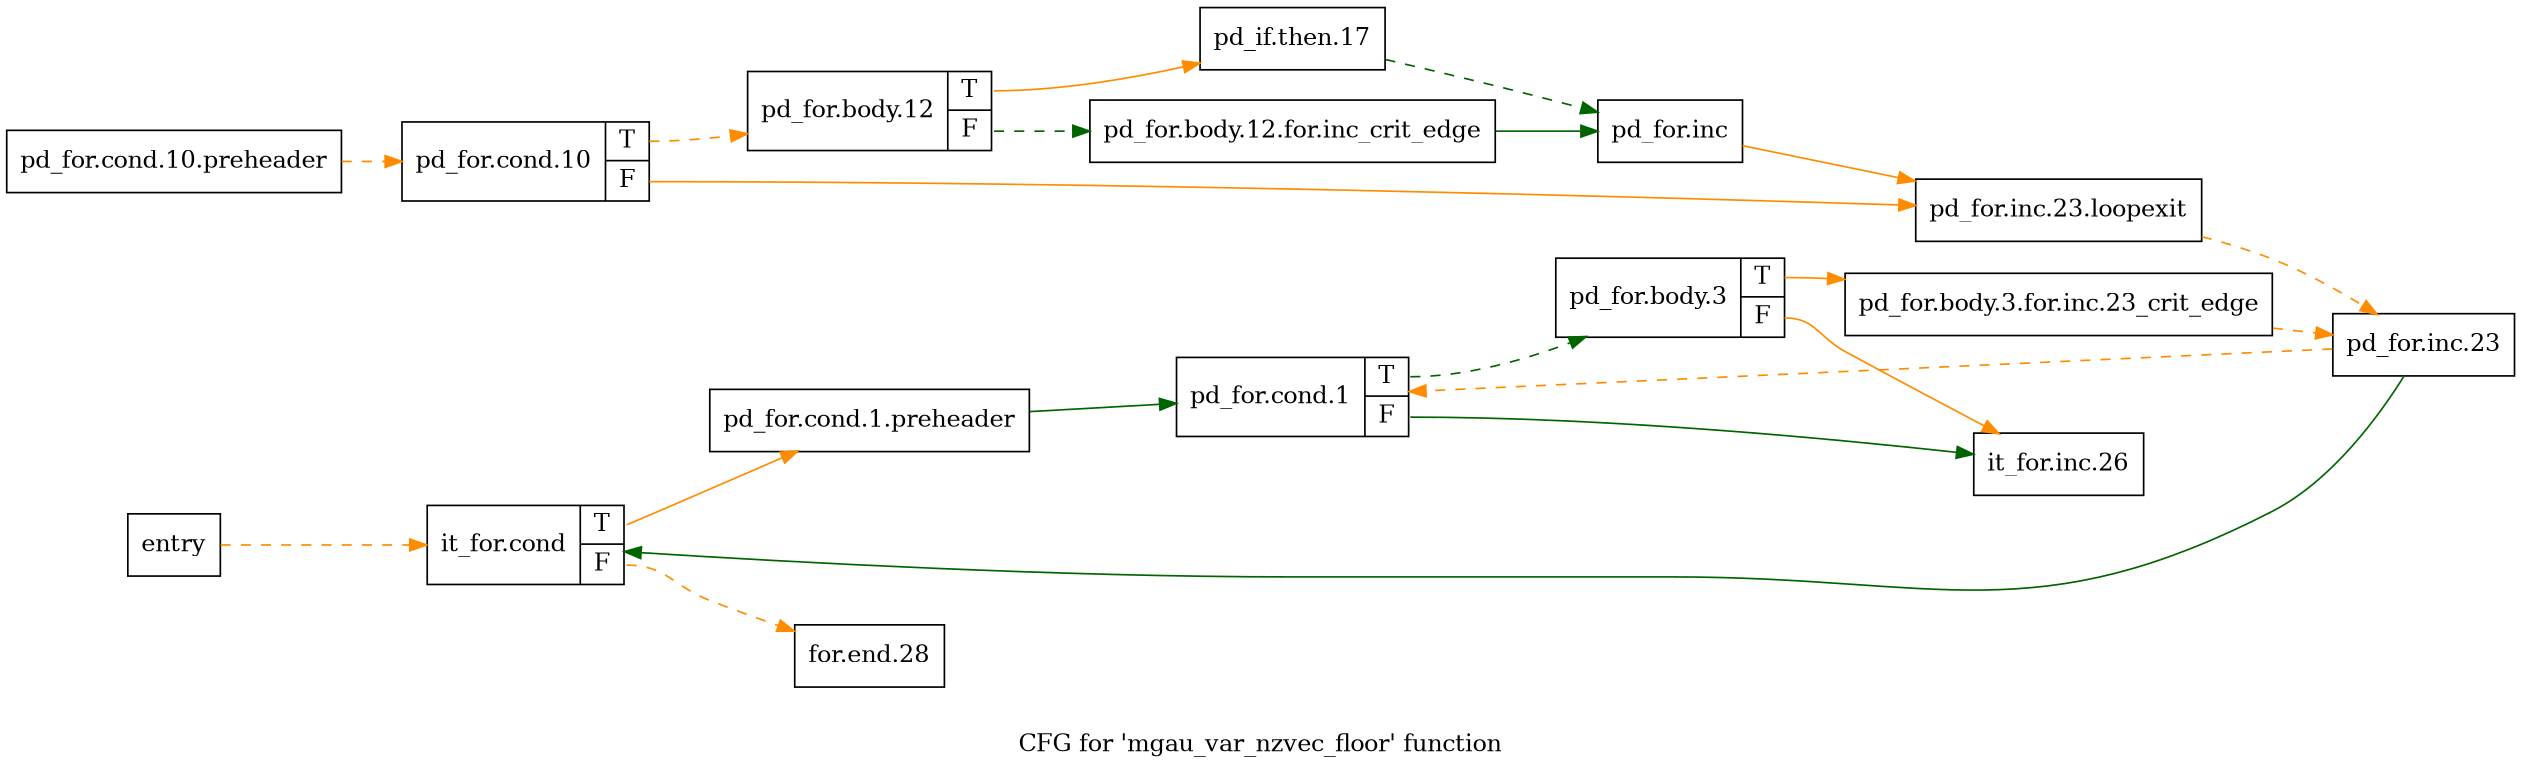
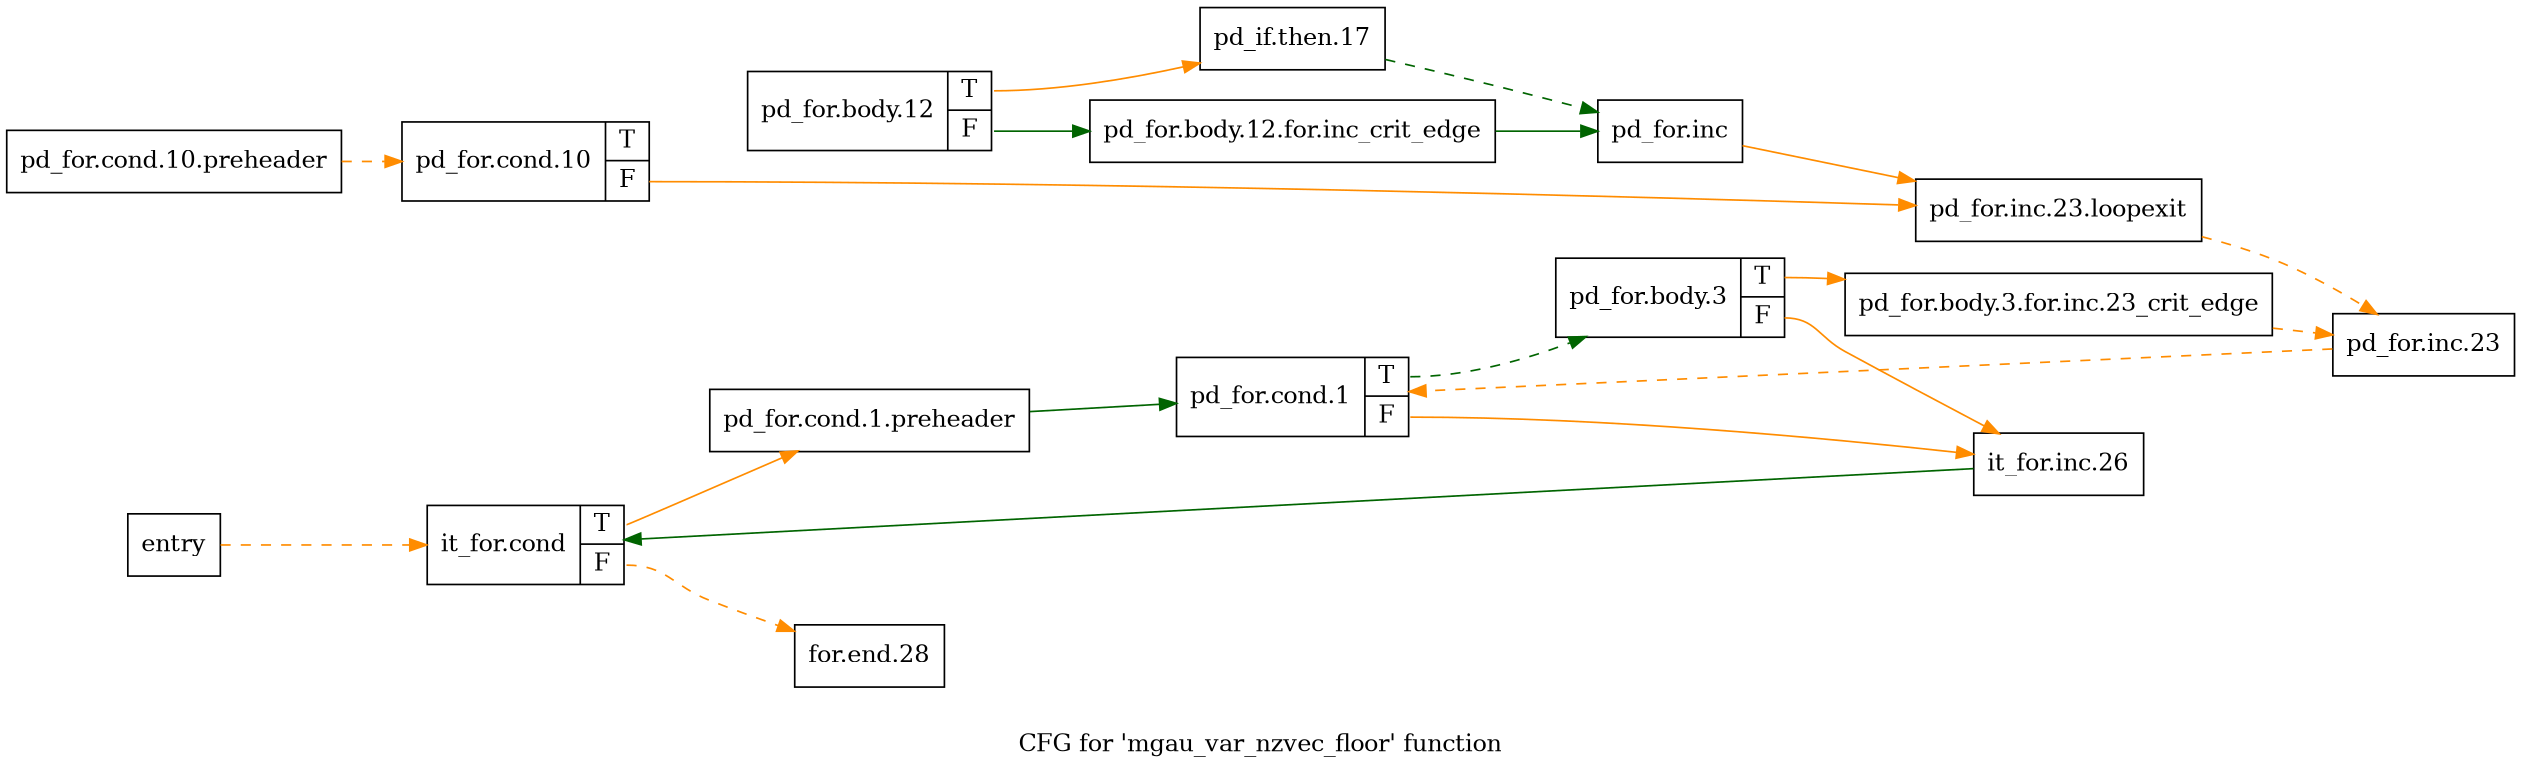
(1033, 131) -> (1033, 131)
(690, 140) -> none
(1684, 428) -> (1684, 428)
(1559, 577) -> (1307, 504)
